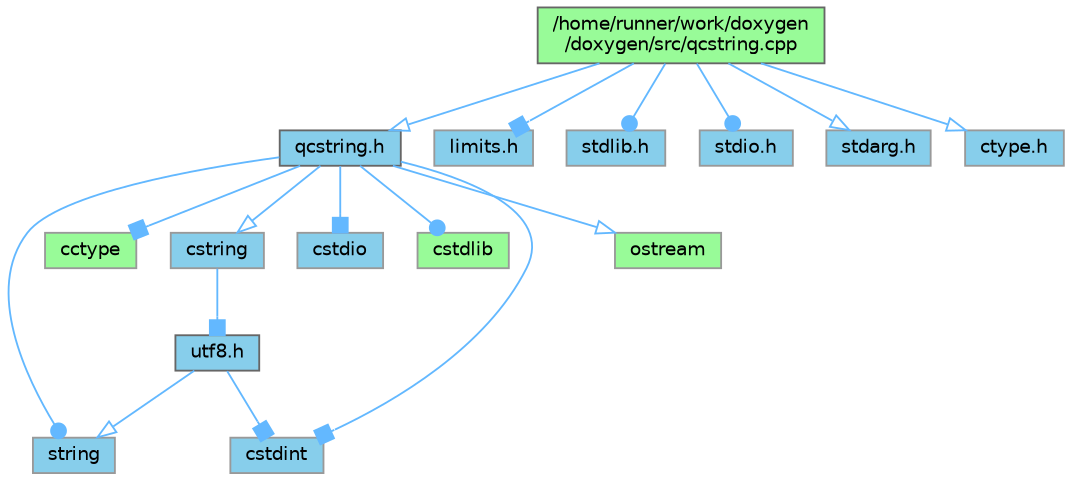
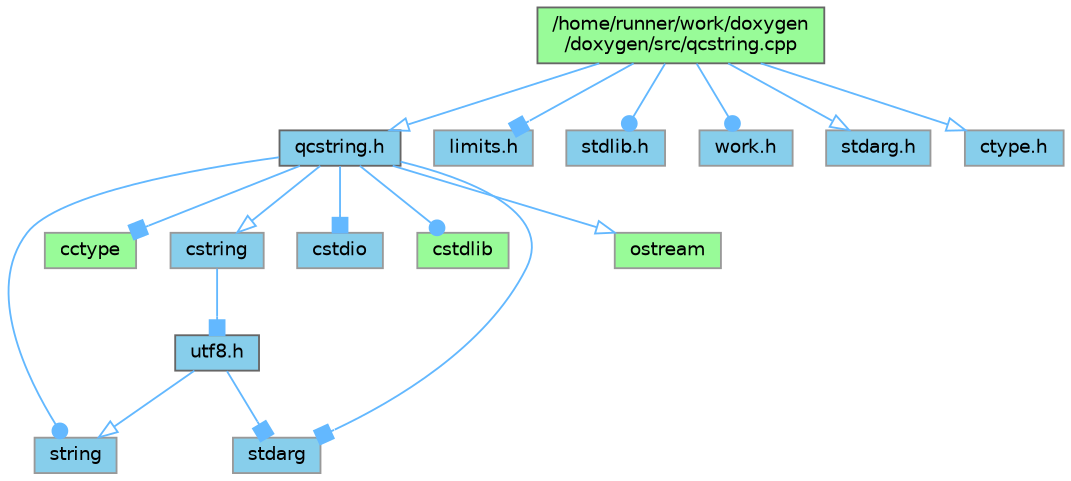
(746, 148) -> (746, 148)
(277, 455) -> (277, 455)
